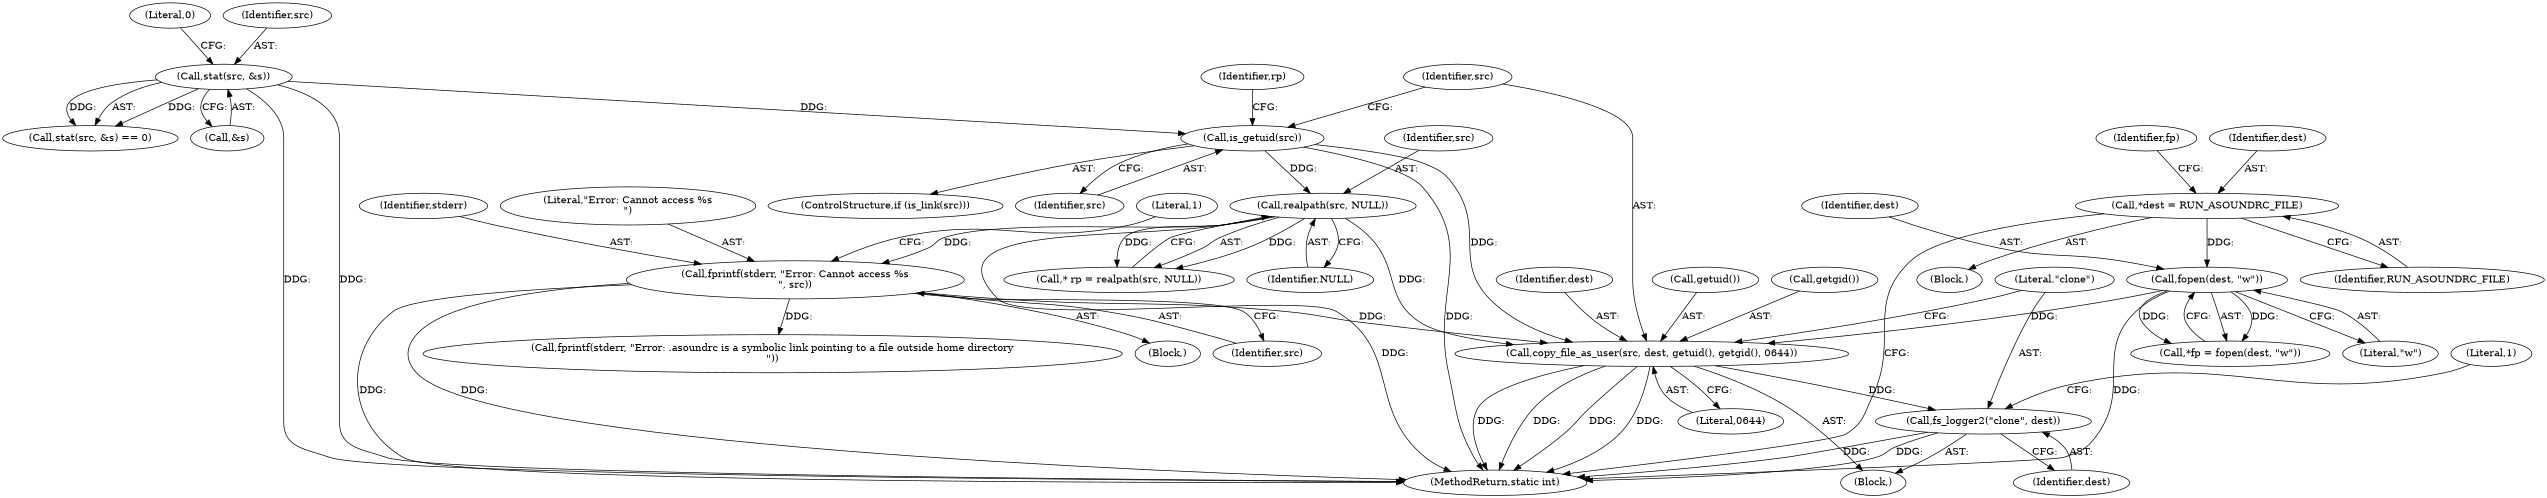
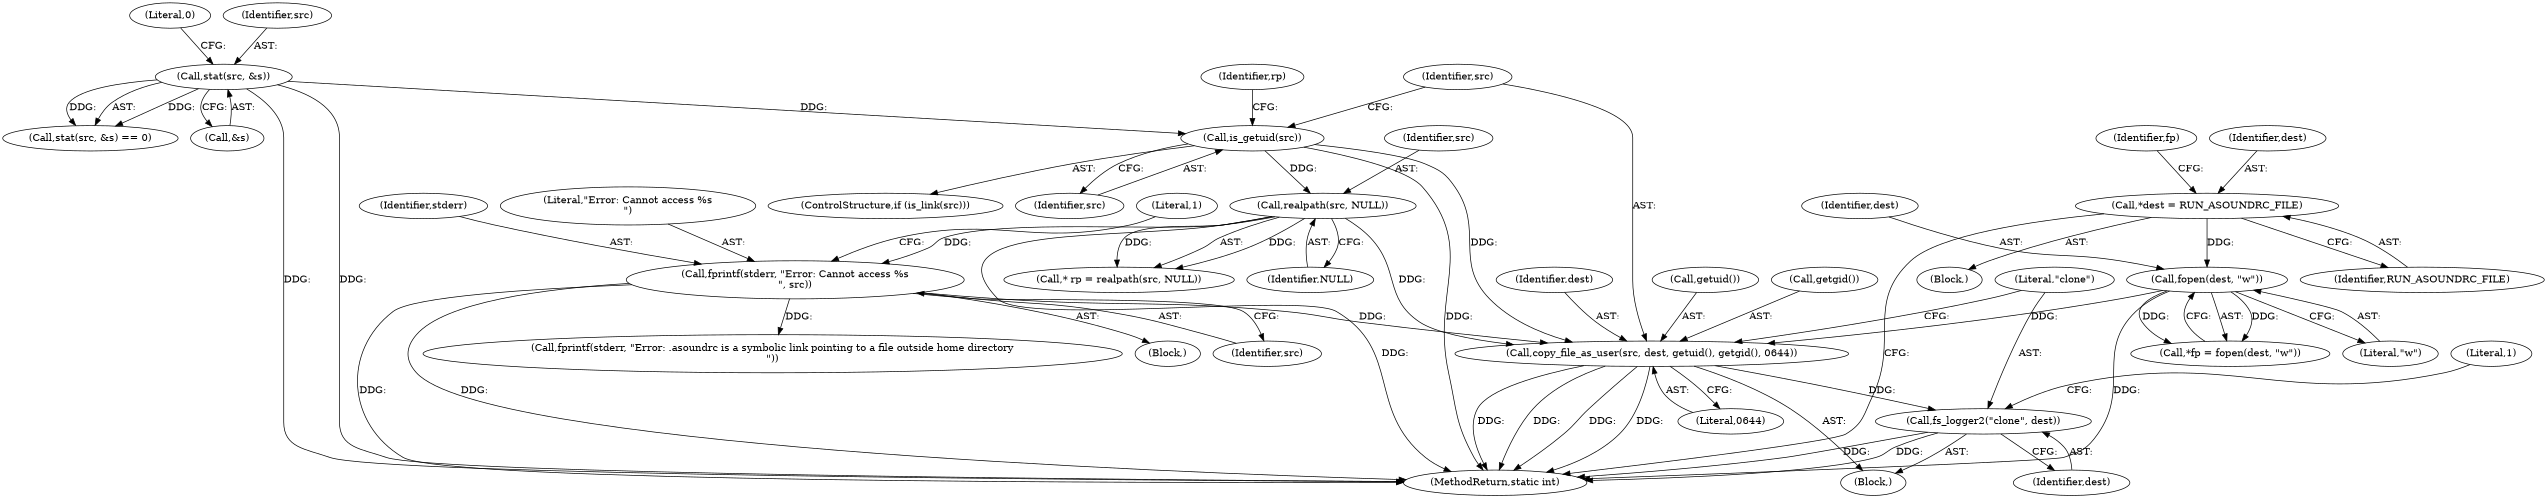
(1182, 234) -> none
